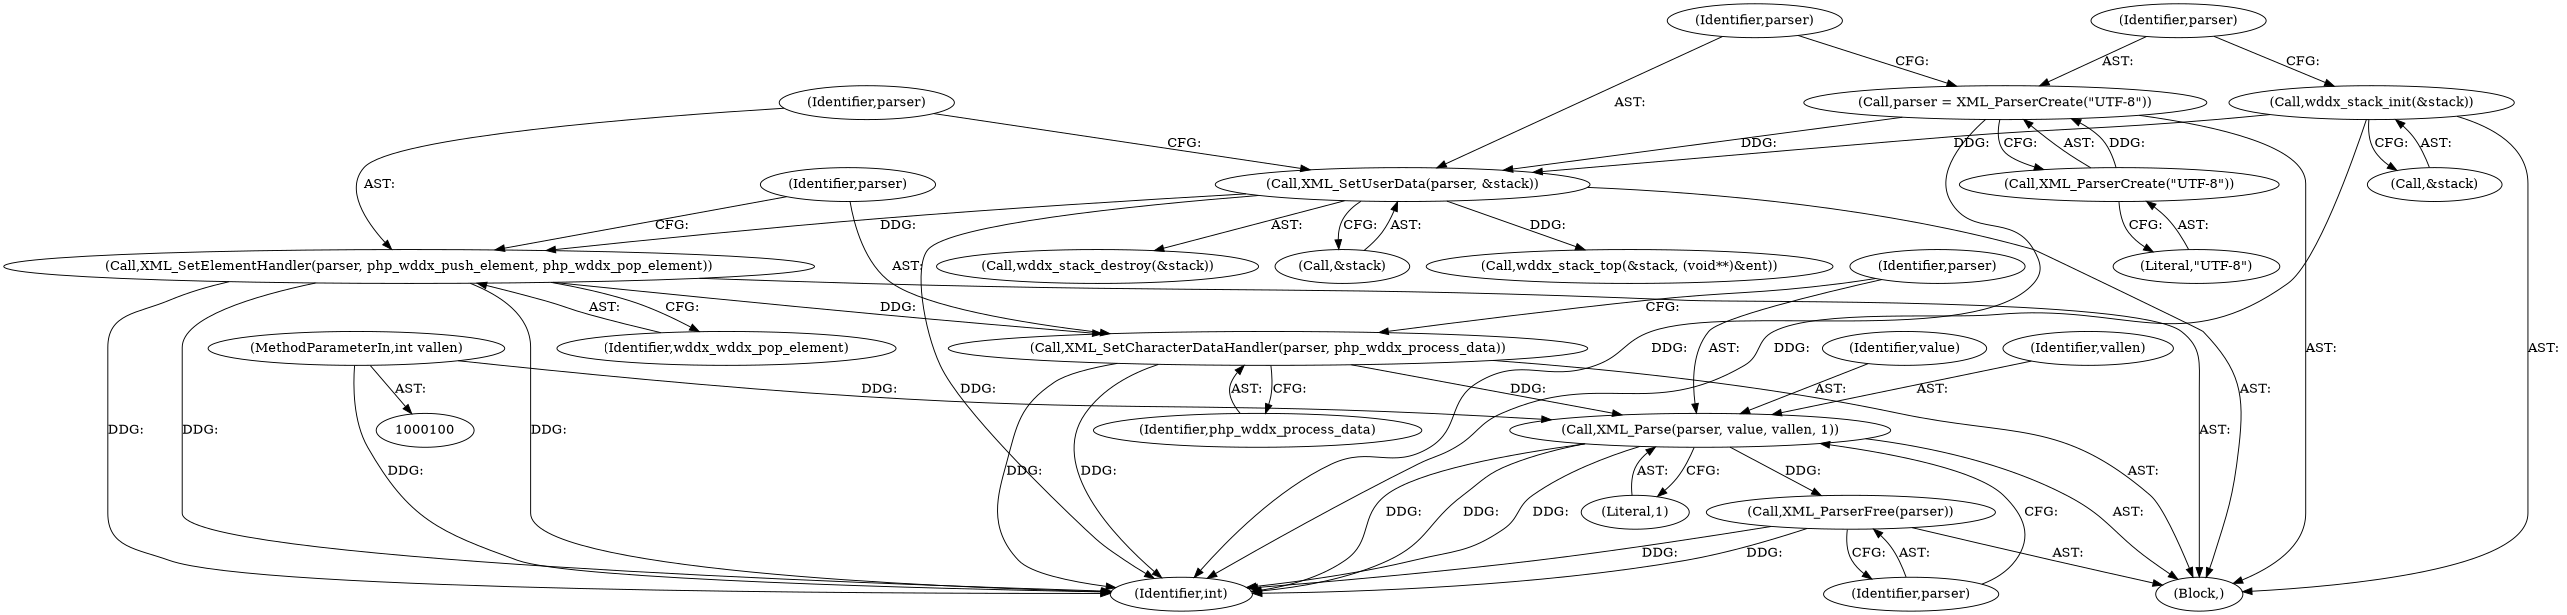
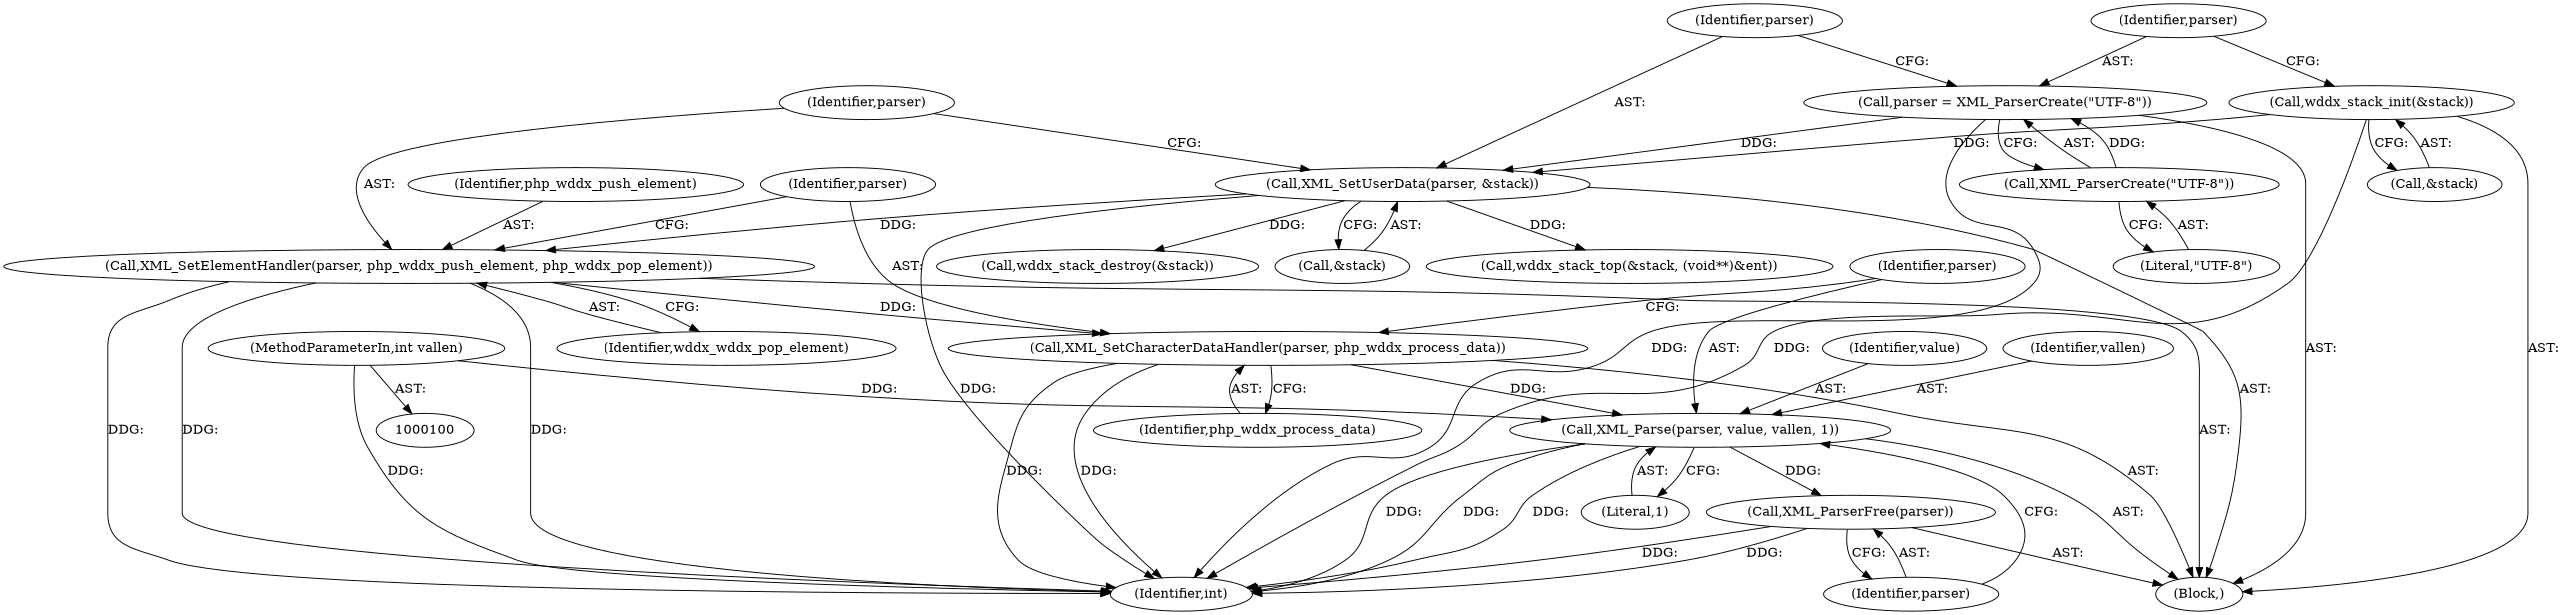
none -> (576, 185)
(1289, 226) -> (1289, 226)
